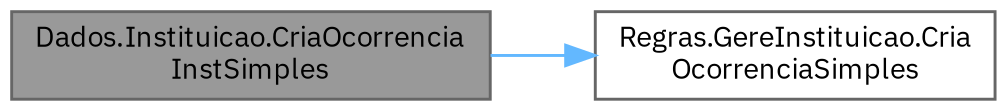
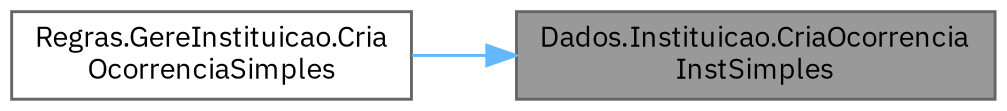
(528, 55) -> (449, 55)
